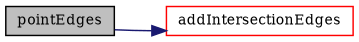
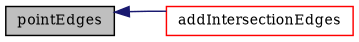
(133, 30) -> (148, 11)
